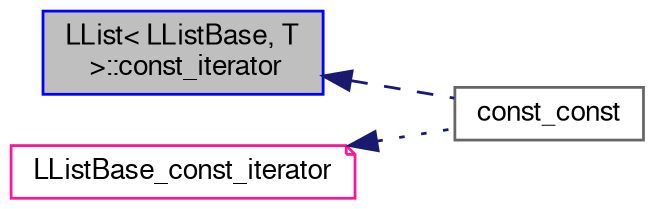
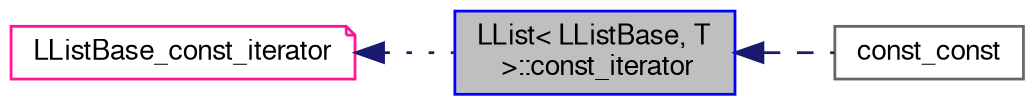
(416, 135) -> (419, 53)
